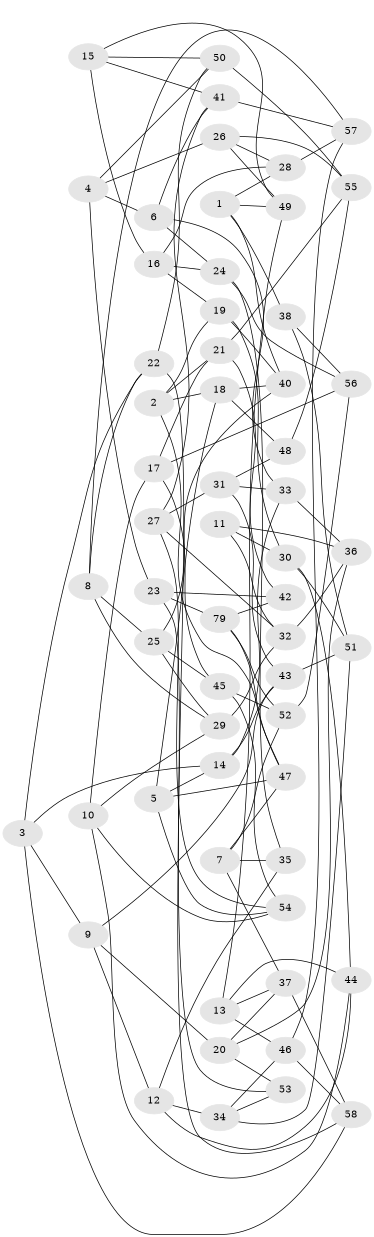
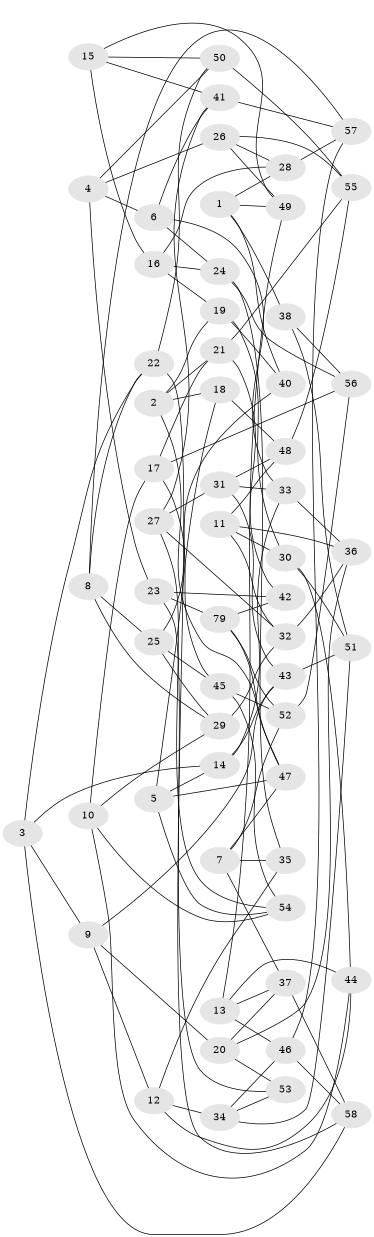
(253, 387) -> none
none -> (246, 497)
